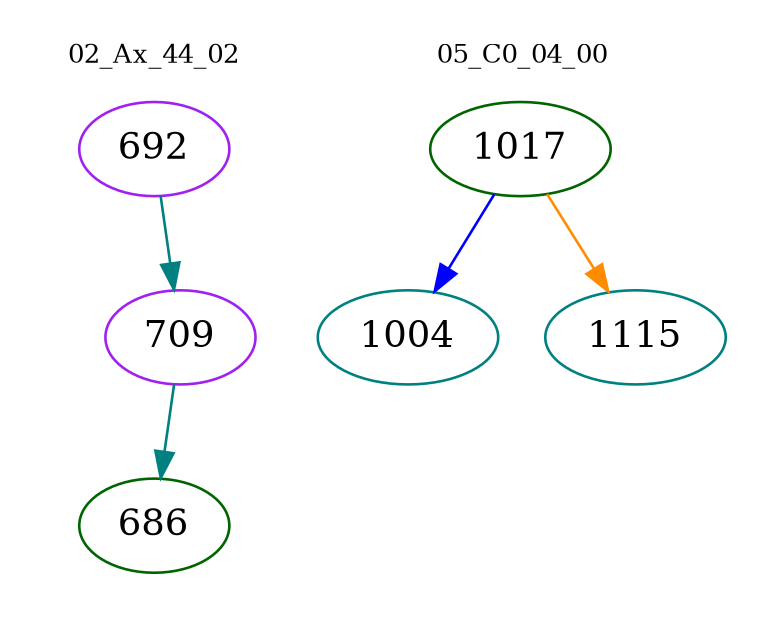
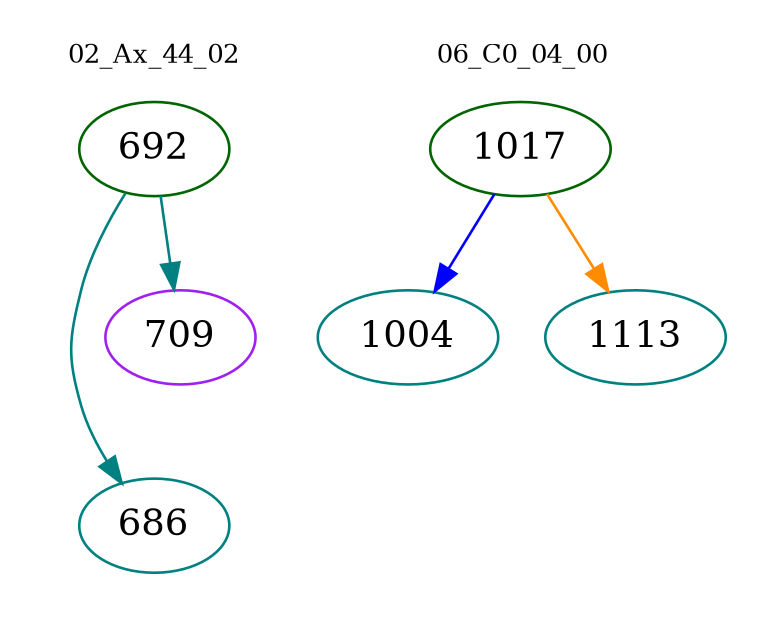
(523, 56) -> (523, 56)
(154, 149) -> (154, 149)
(636, 337) -> (636, 337)
(169, 418) -> (73, 325)
(154, 526) -> (154, 526)
